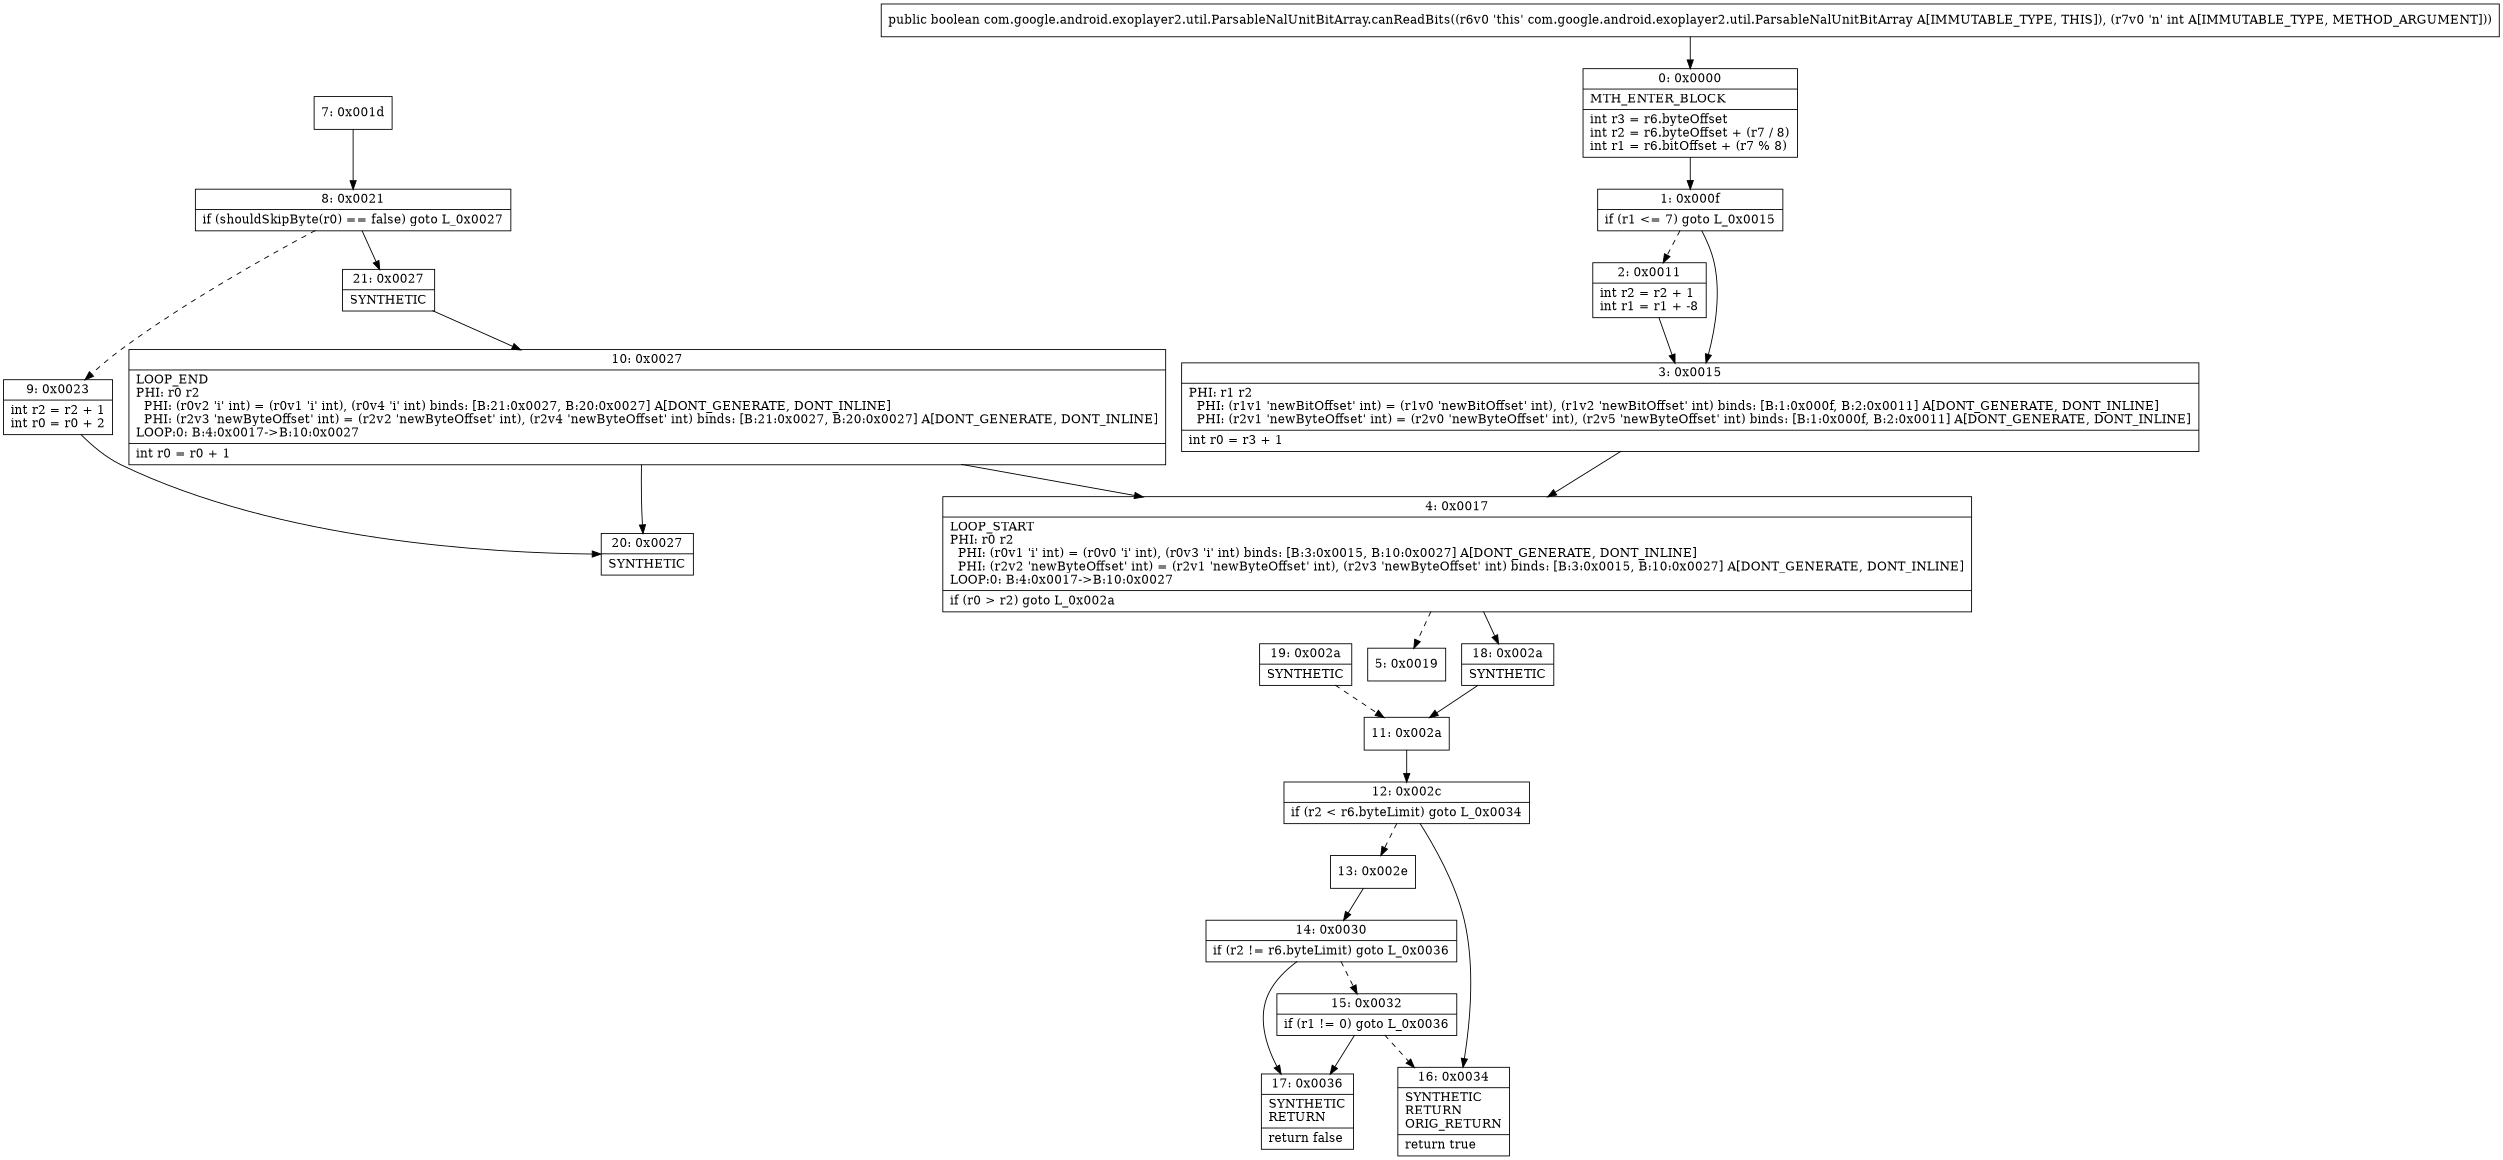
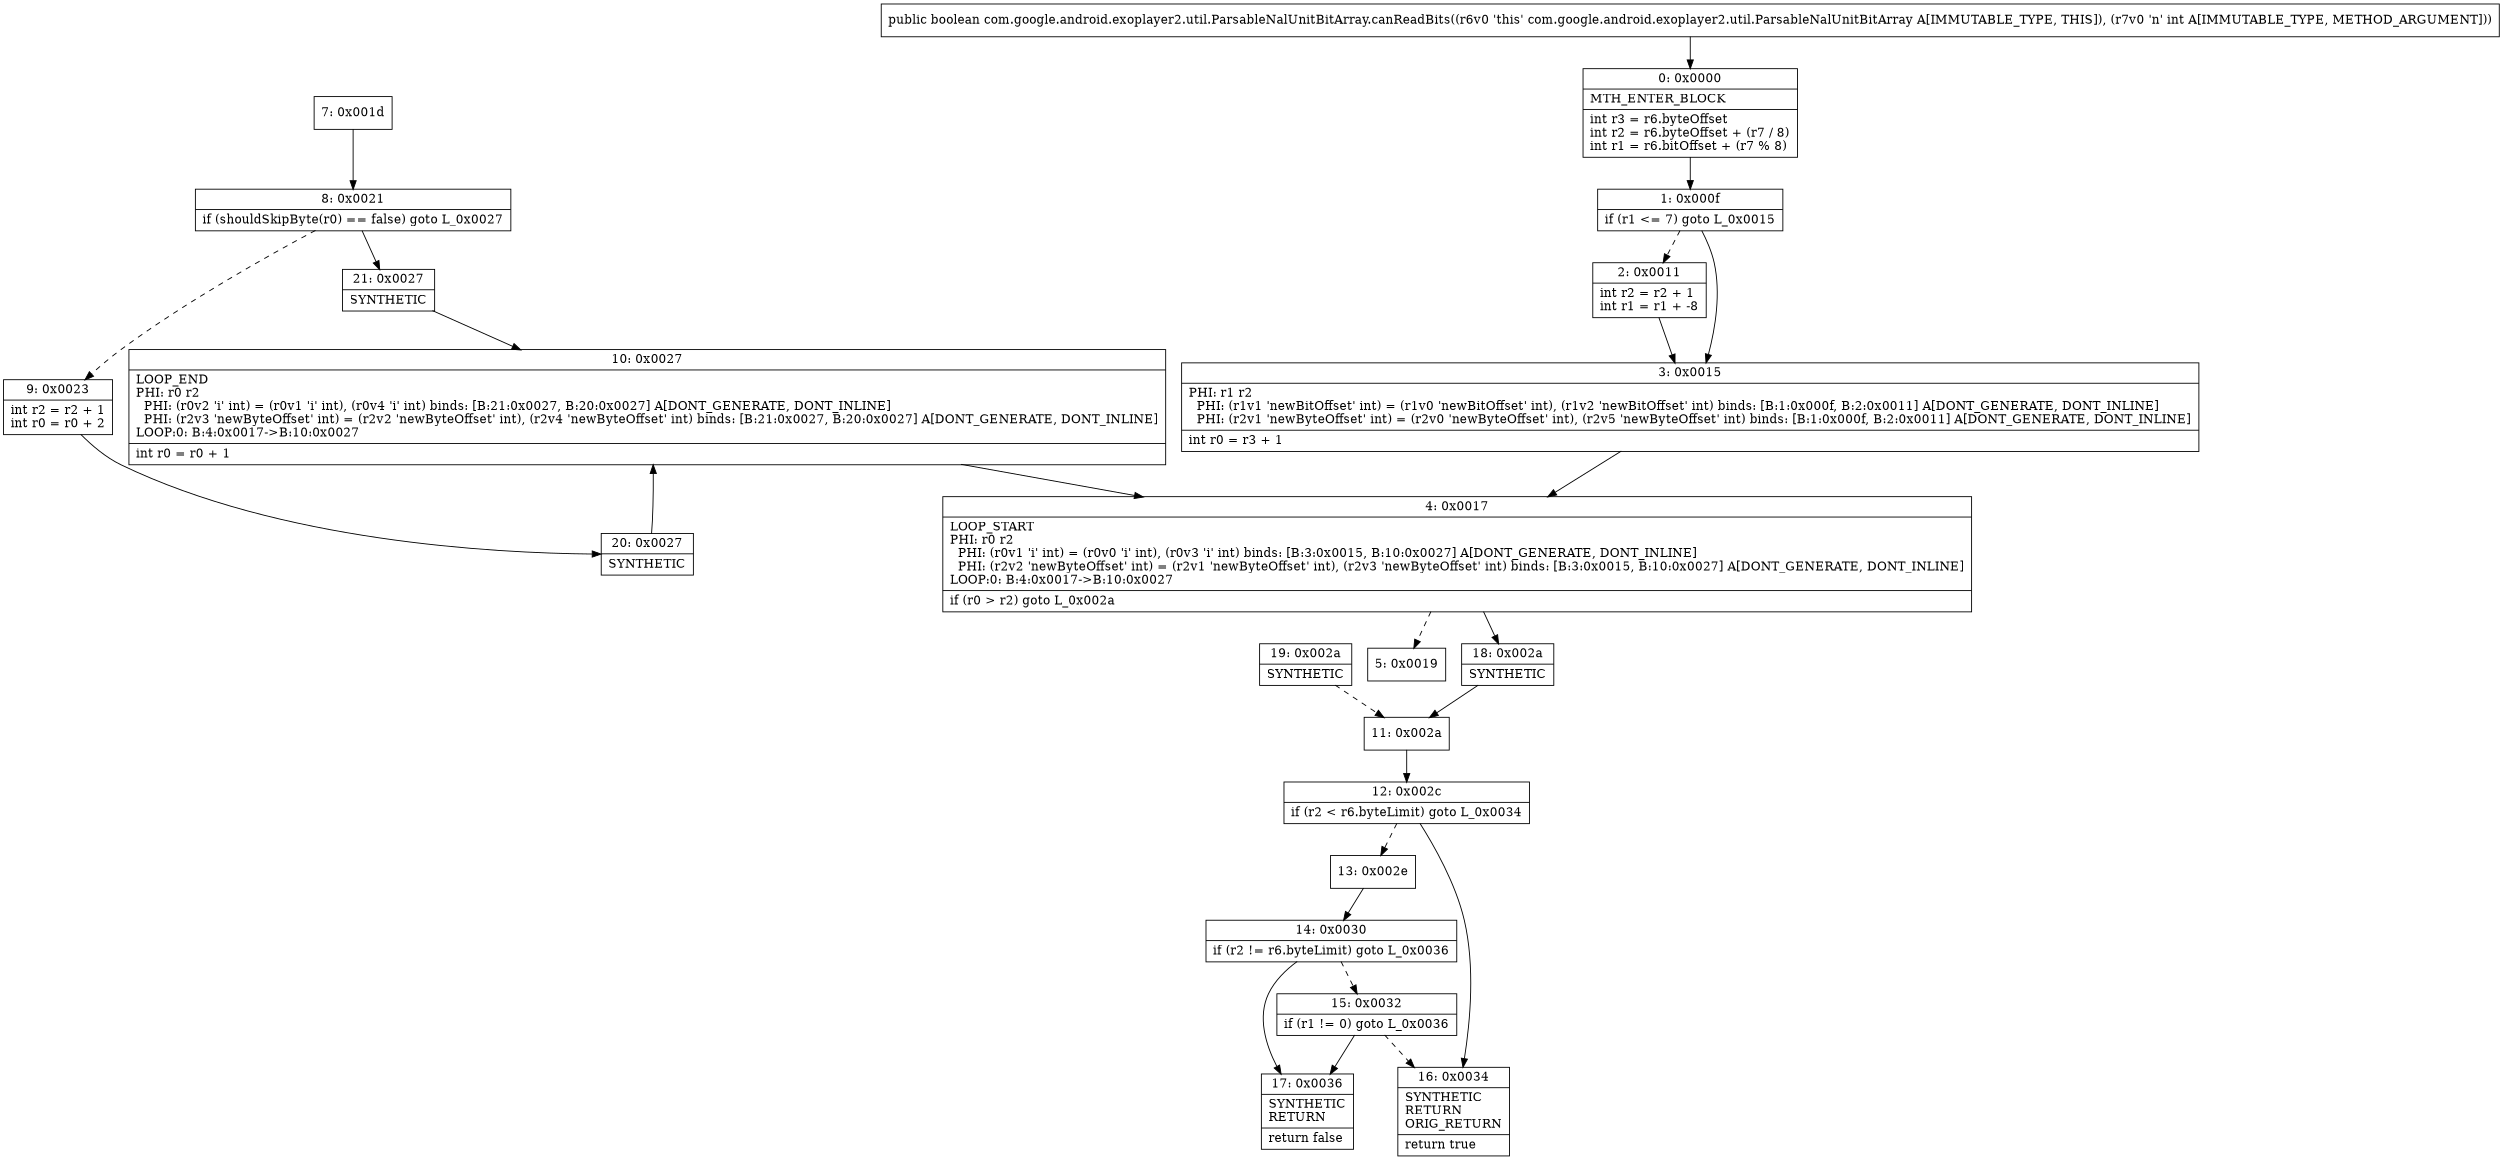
(641, 495) -> (653, 504)
